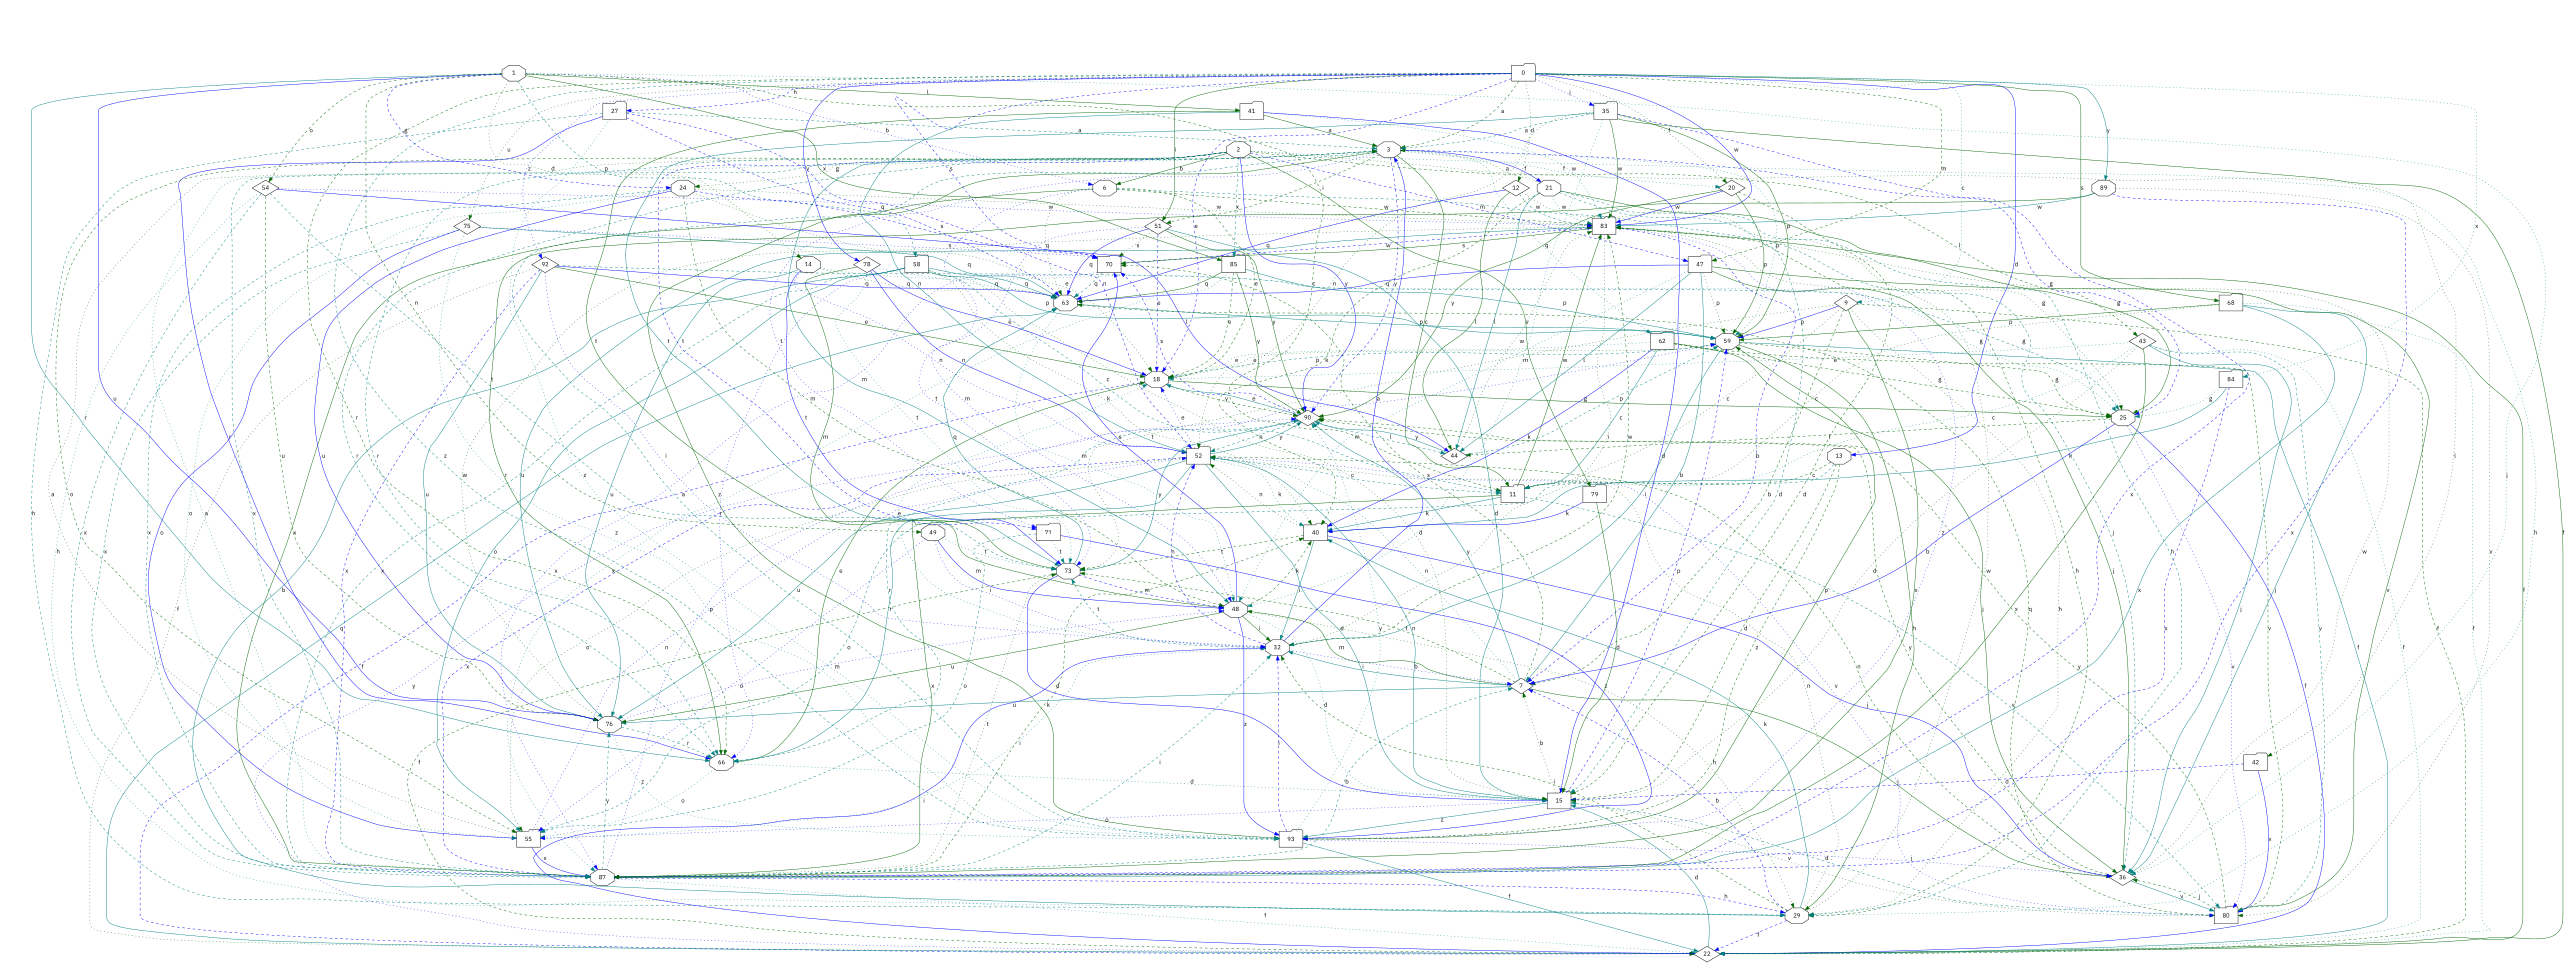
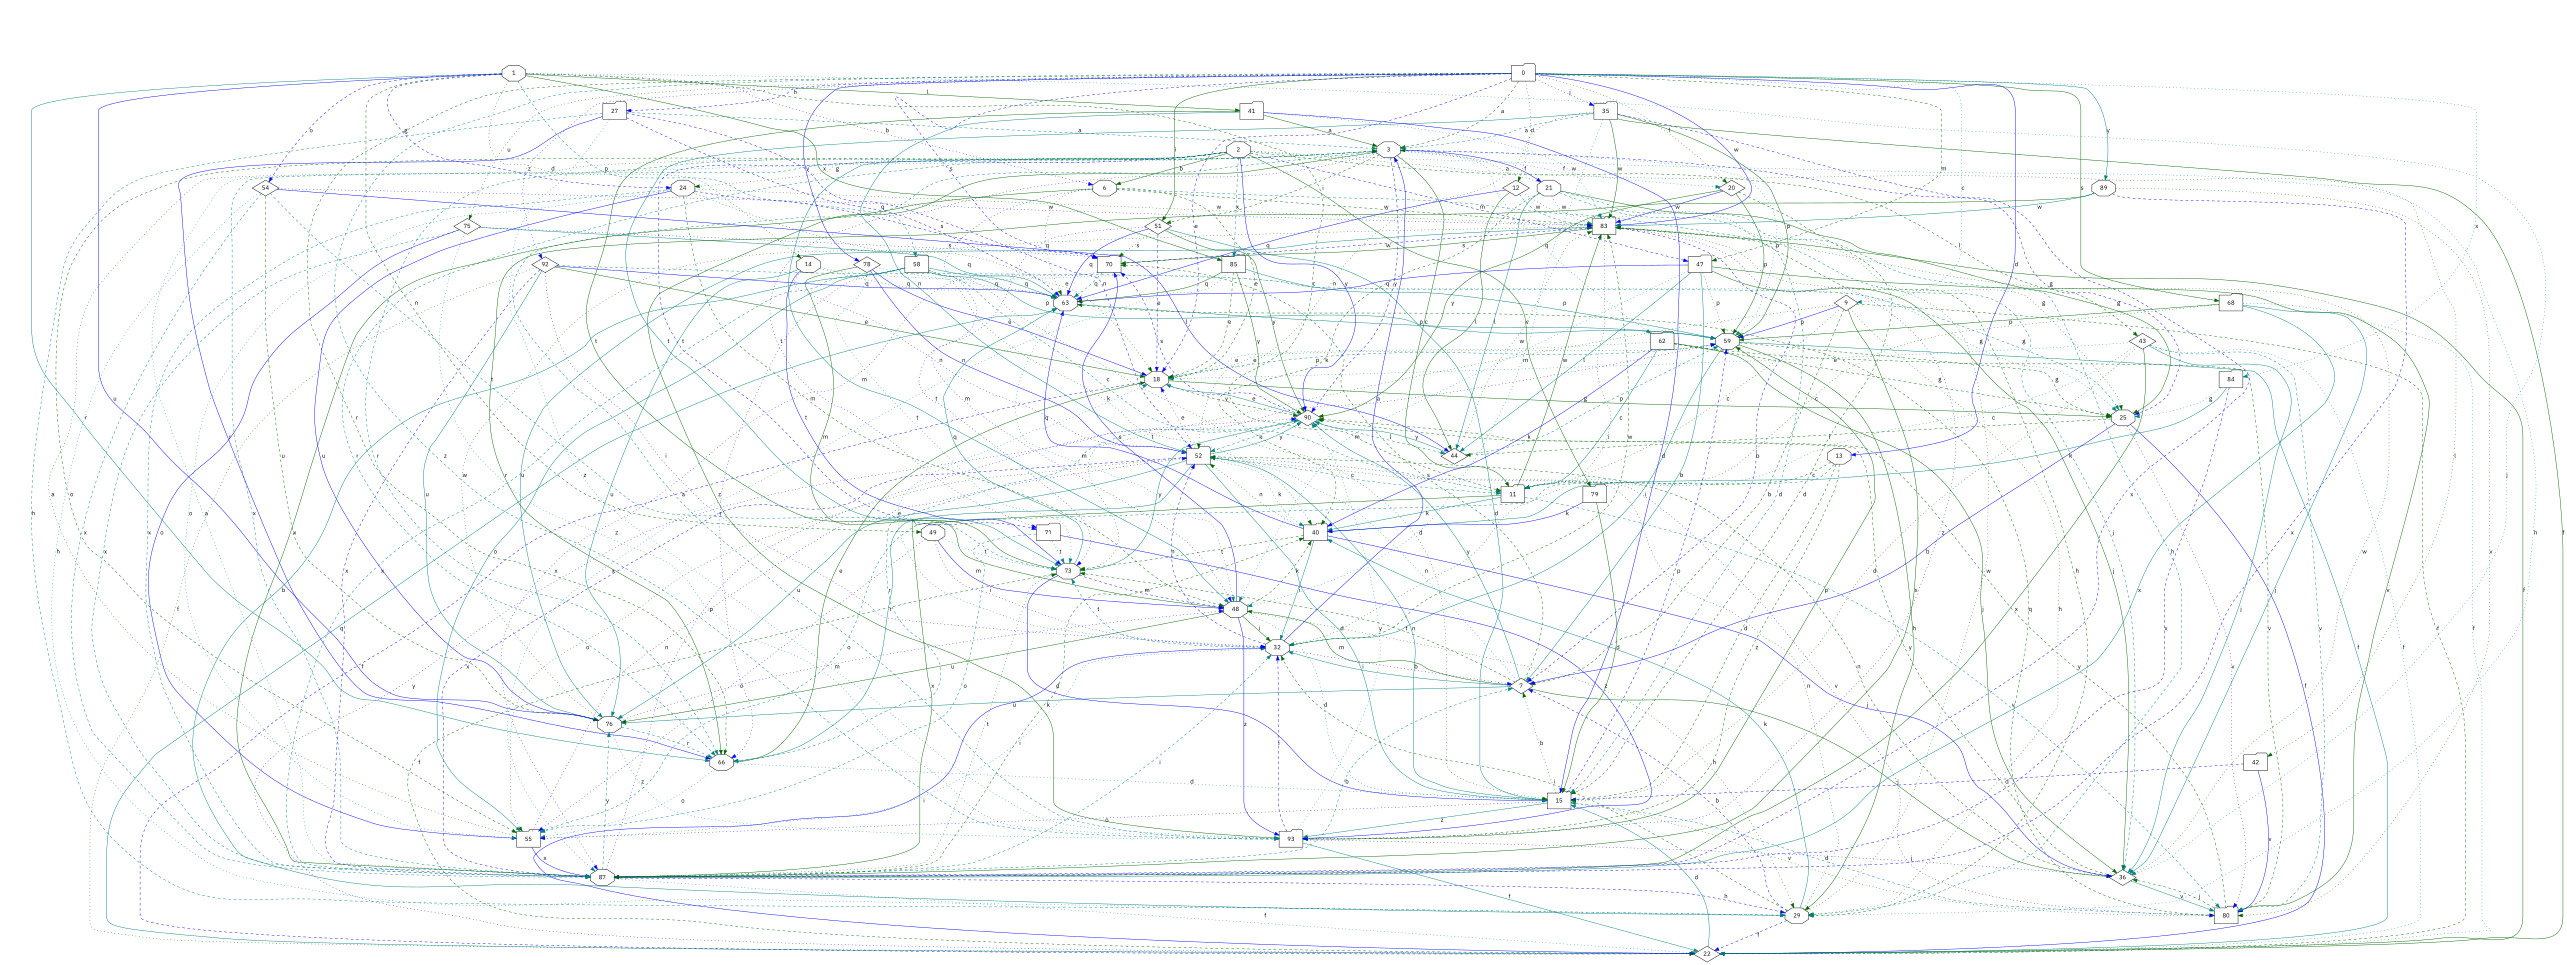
(368, 86) -> (368, 86)
none -> (1120, 451)
